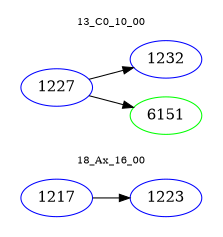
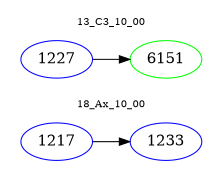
(111, 22) -> (111, 22)
(166, 59) -> none
(111, 161) -> (111, 105)
(166, 198) -> (166, 142)
